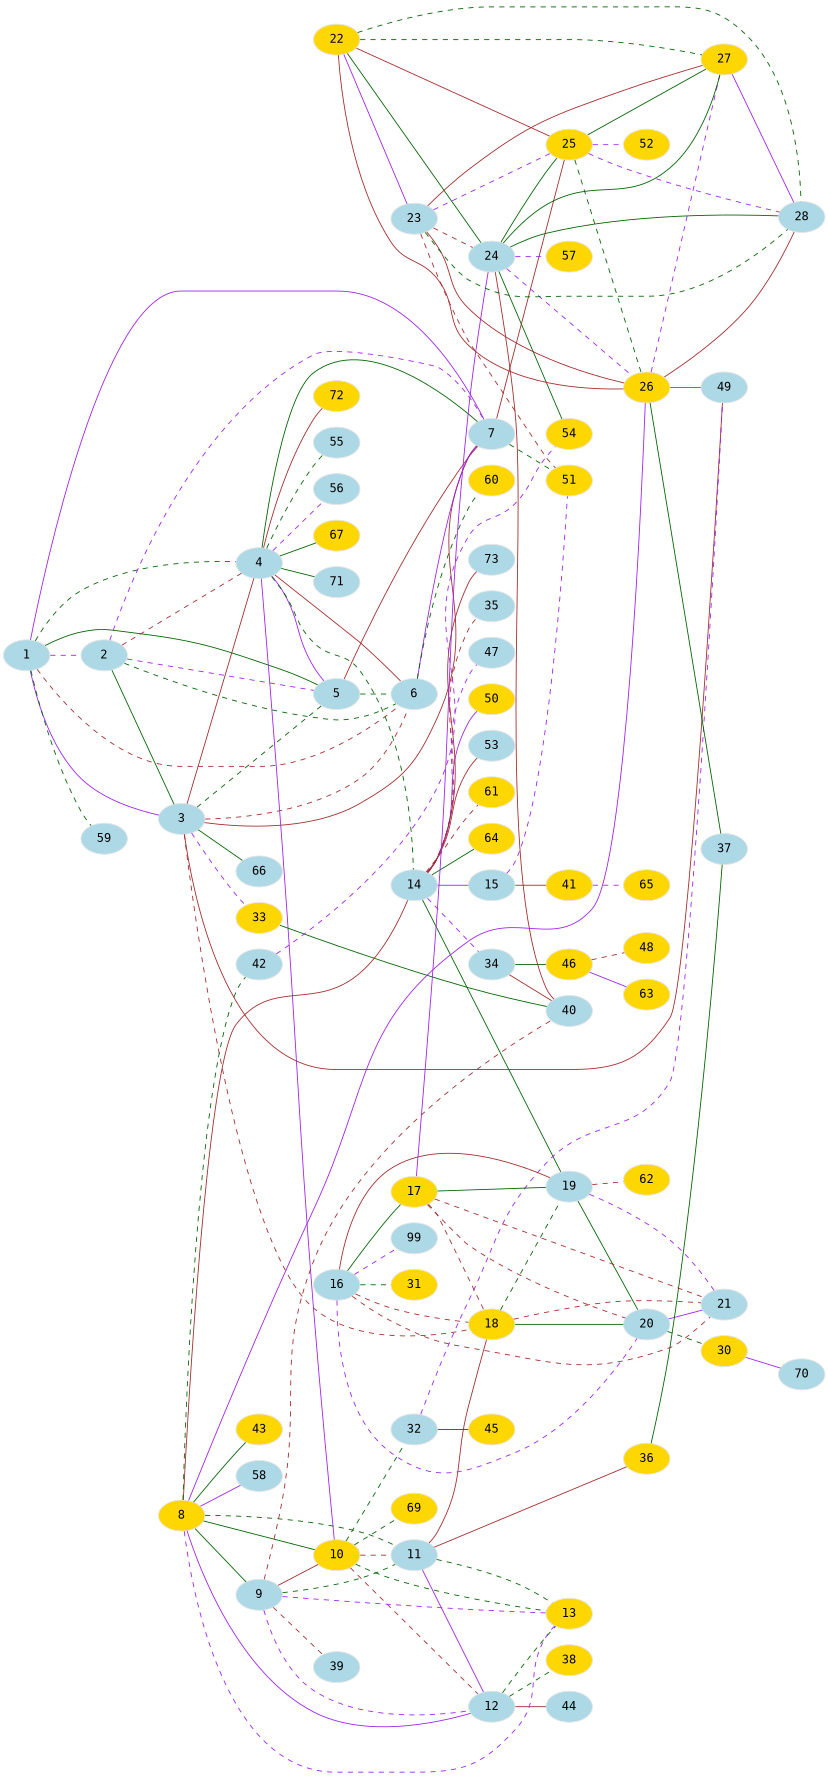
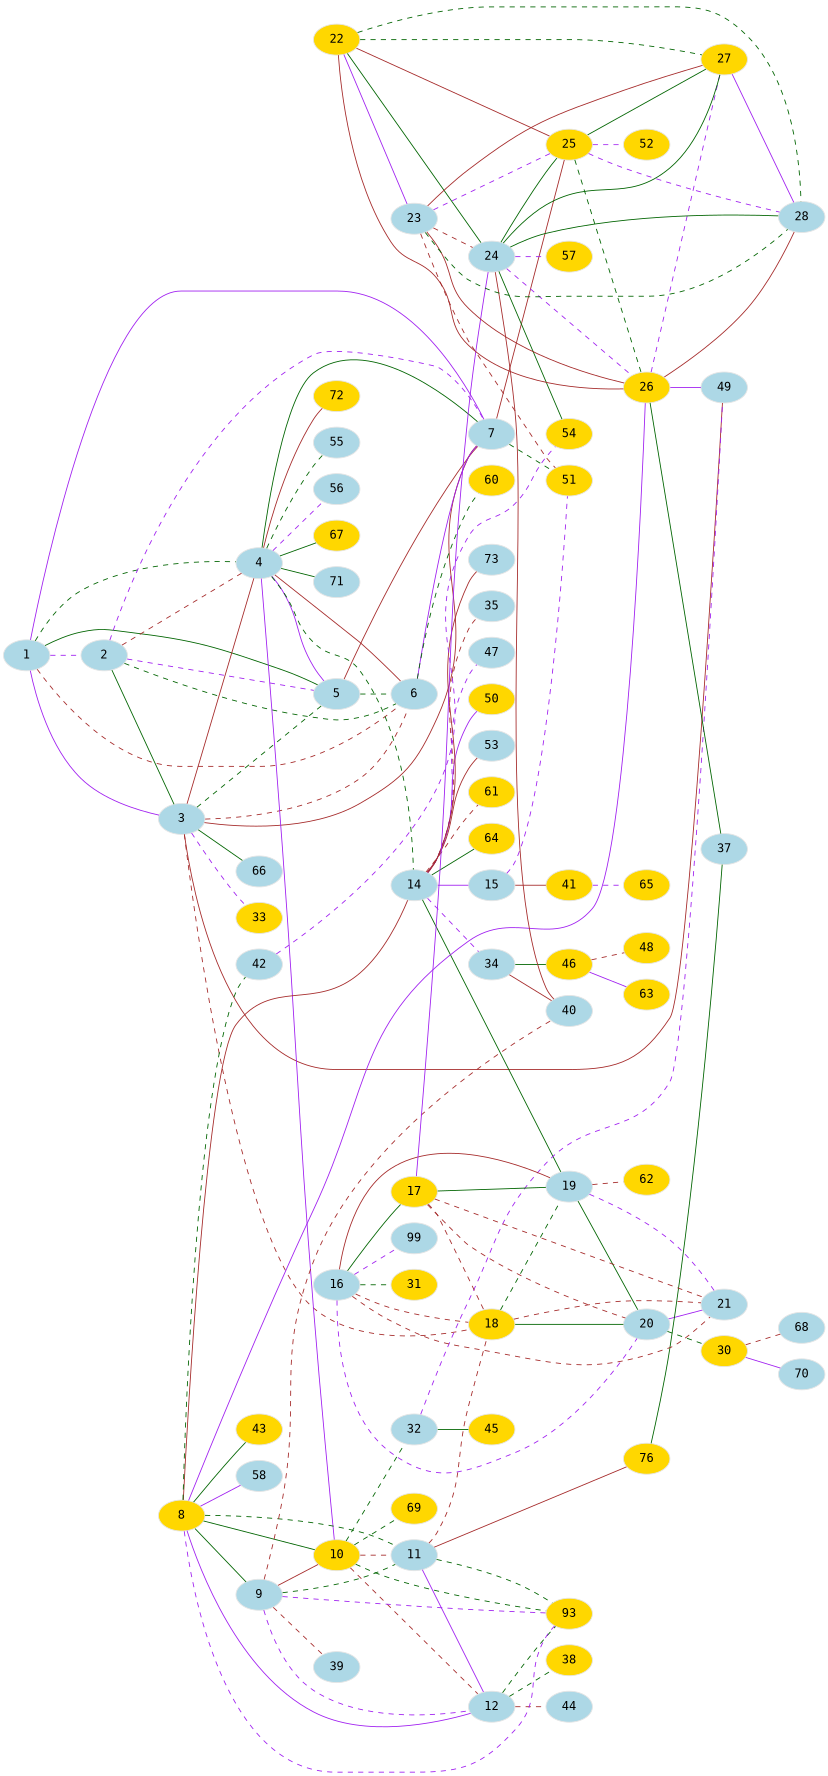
(104, 839) -> none
(412, 971) -> none
none -> (802, 1328)
(461, 1443) -> (461, 1443)
(647, 1459) -> (647, 1459)
(569, 1614) -> (569, 1614)
(535, 1707) -> (535, 1707)
